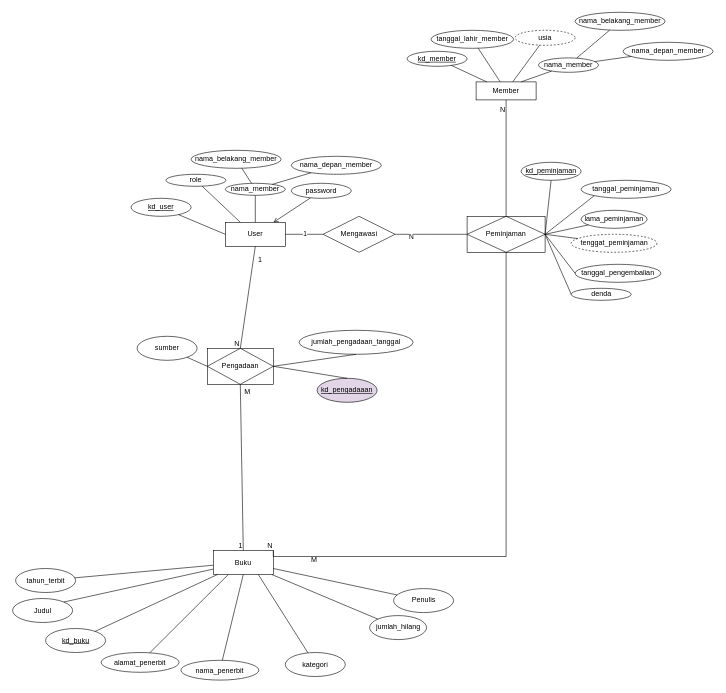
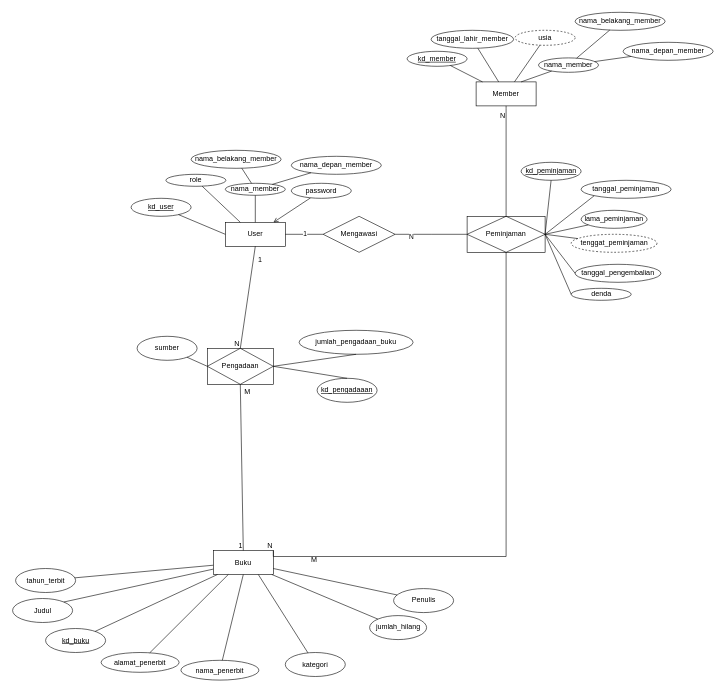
(506, 91) -> (506, 94)
(356, 342) -> (356, 342)
(347, 390) -> (347, 390)
